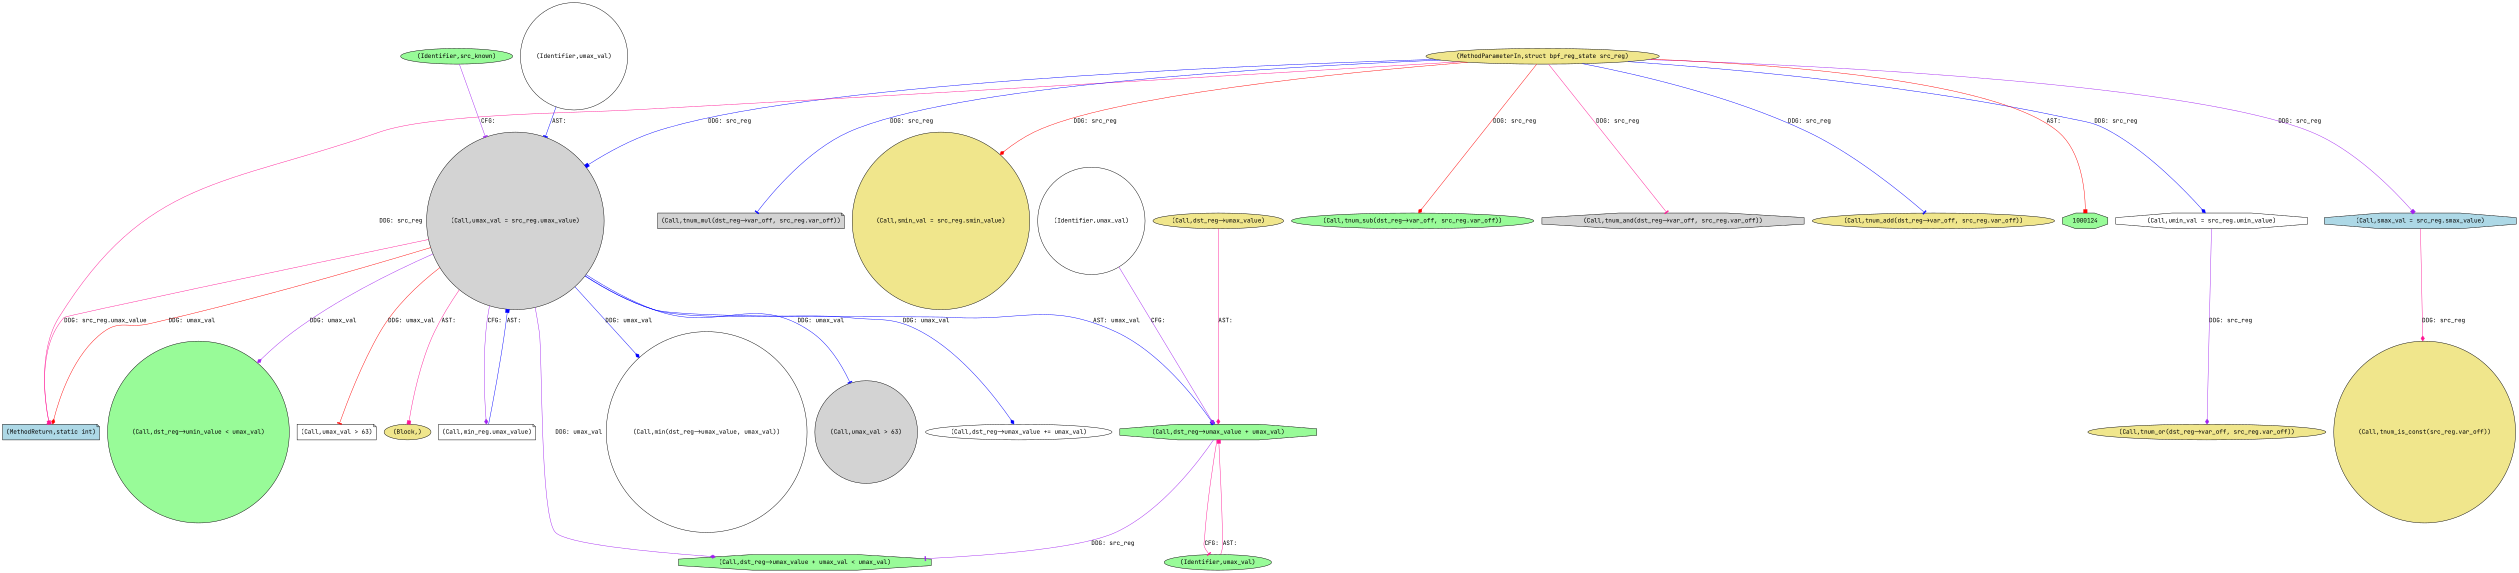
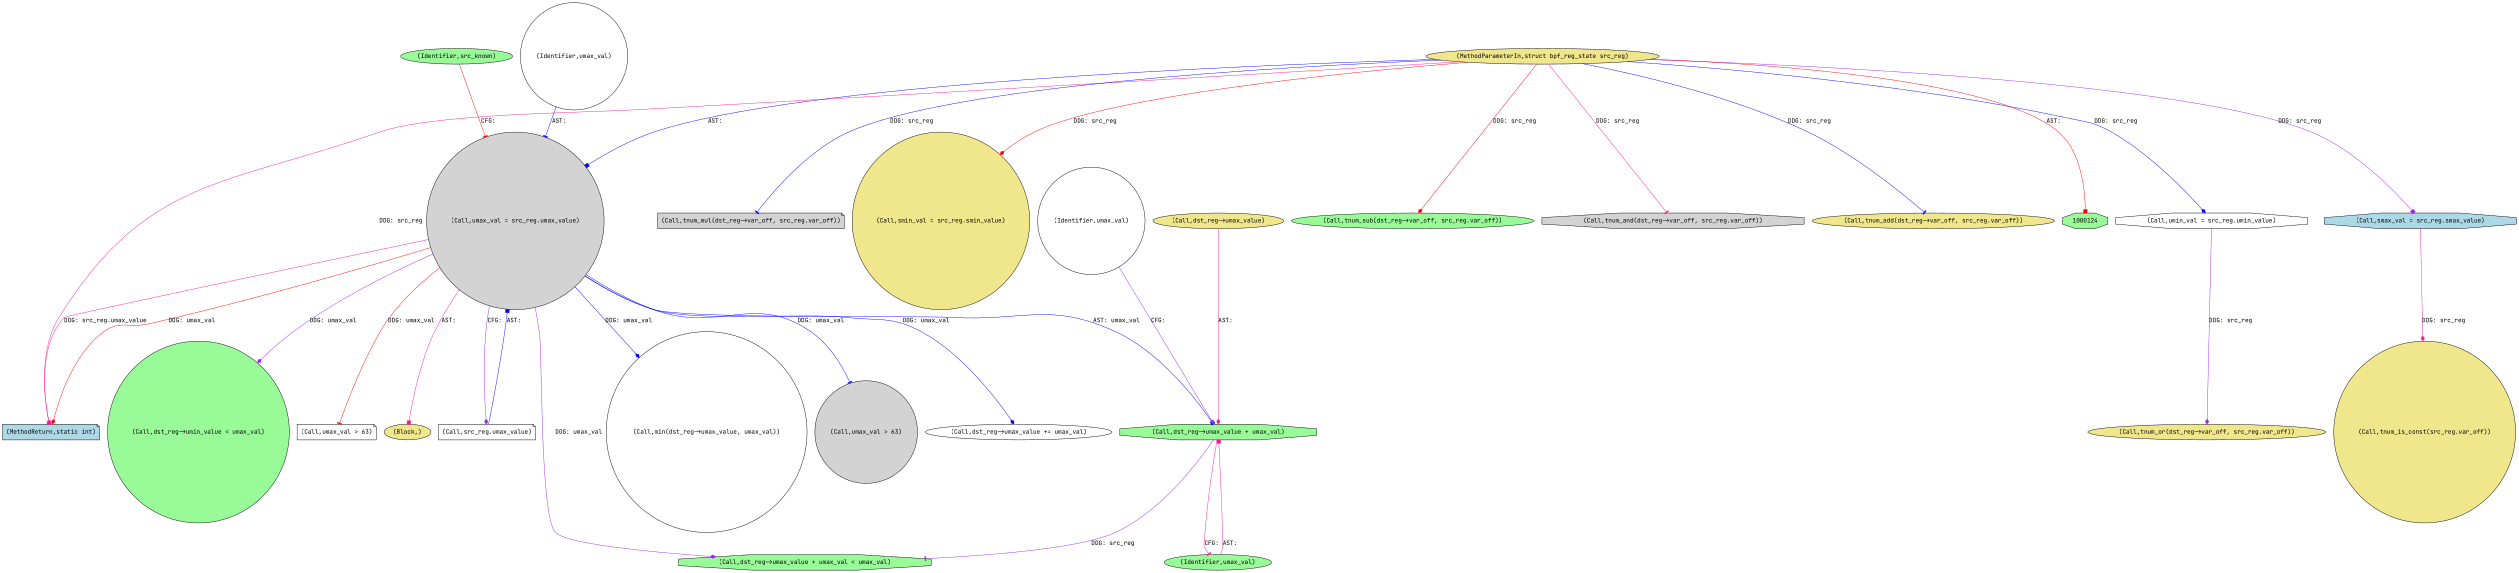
(472, 100) -> (472, 100)
(730, 121) -> (717, 121)
(487, 432) -> (487, 432)
